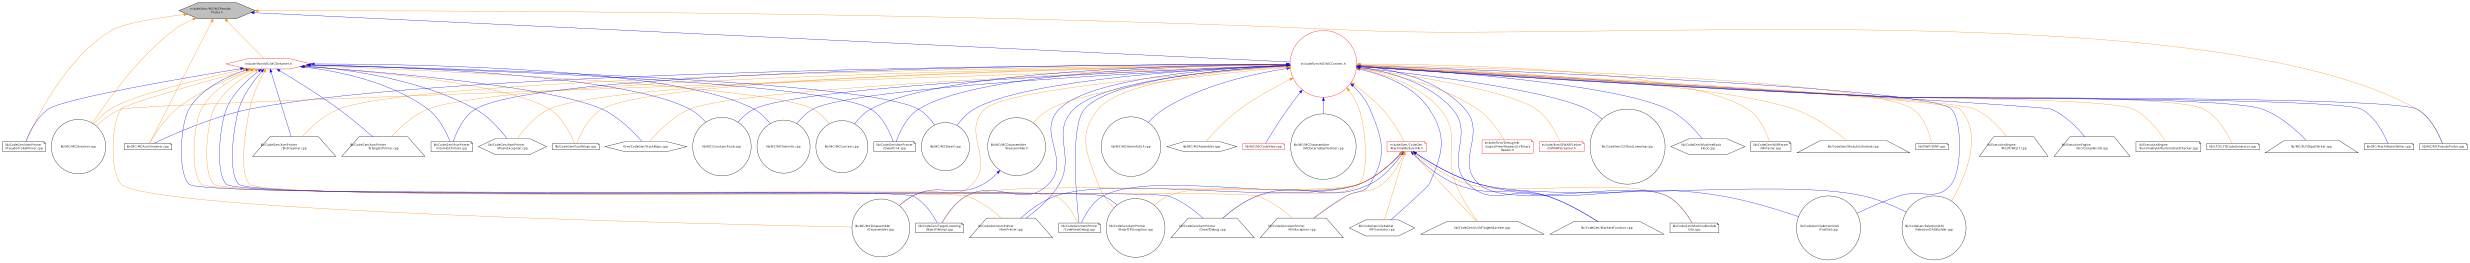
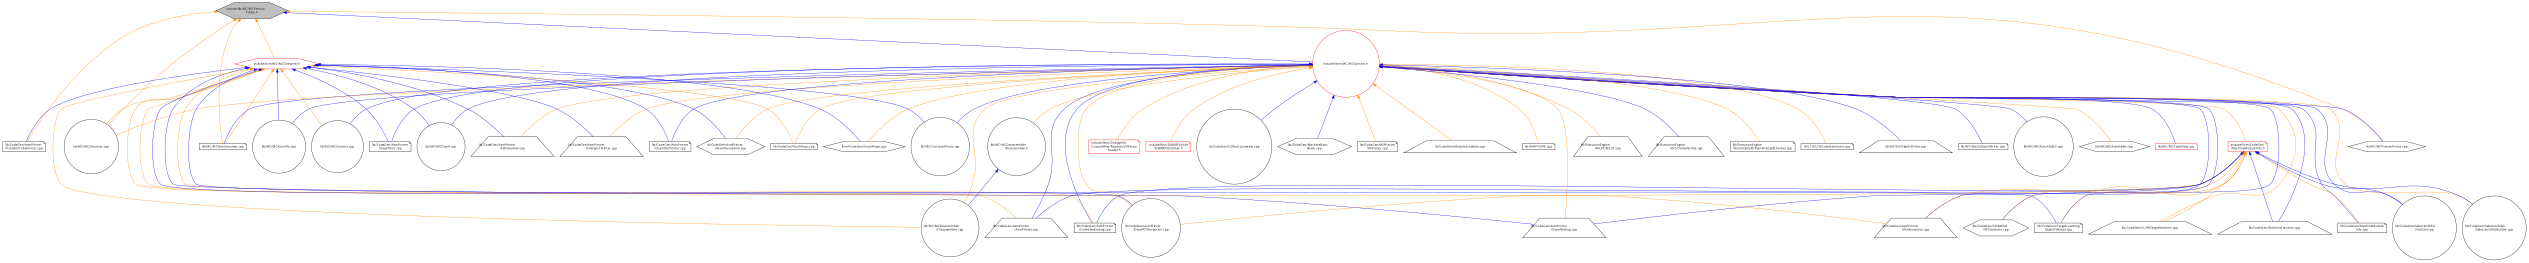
(217, 11) -> (252, 11)
(1323, 147) -> none
(2443, 147) -> (2387, 147)
